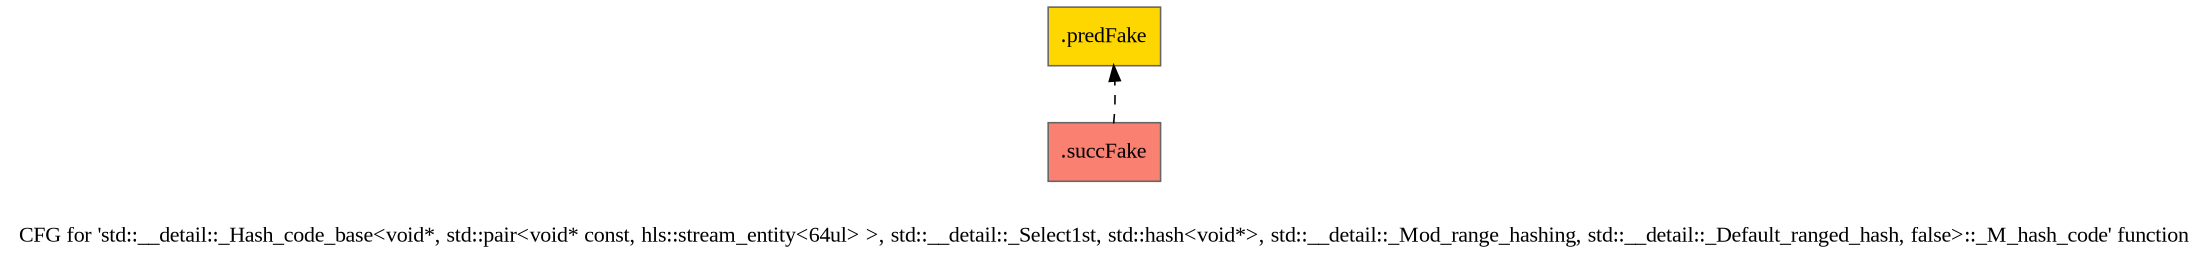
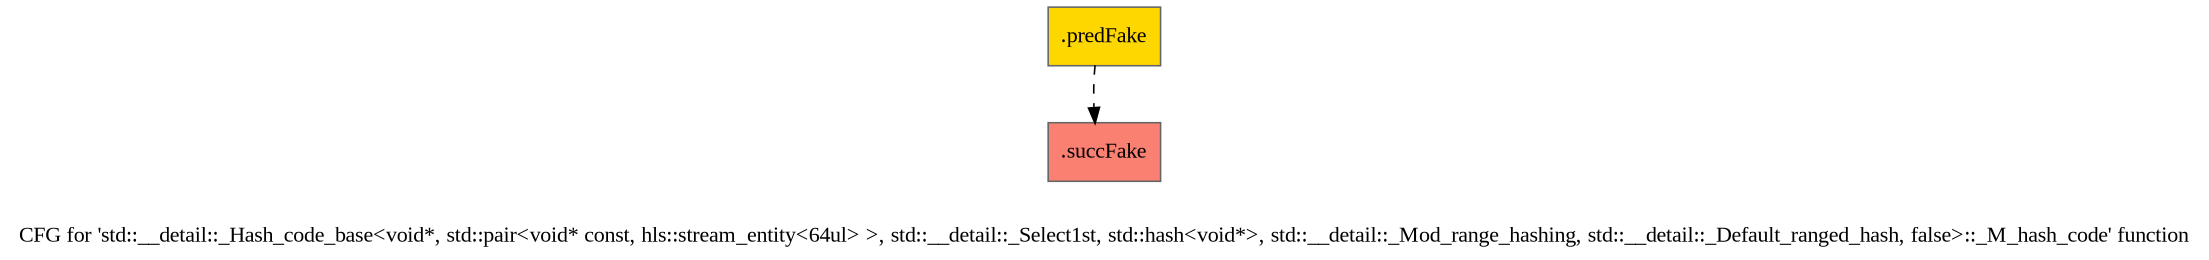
(1115, 102) -> (1094, 86)
